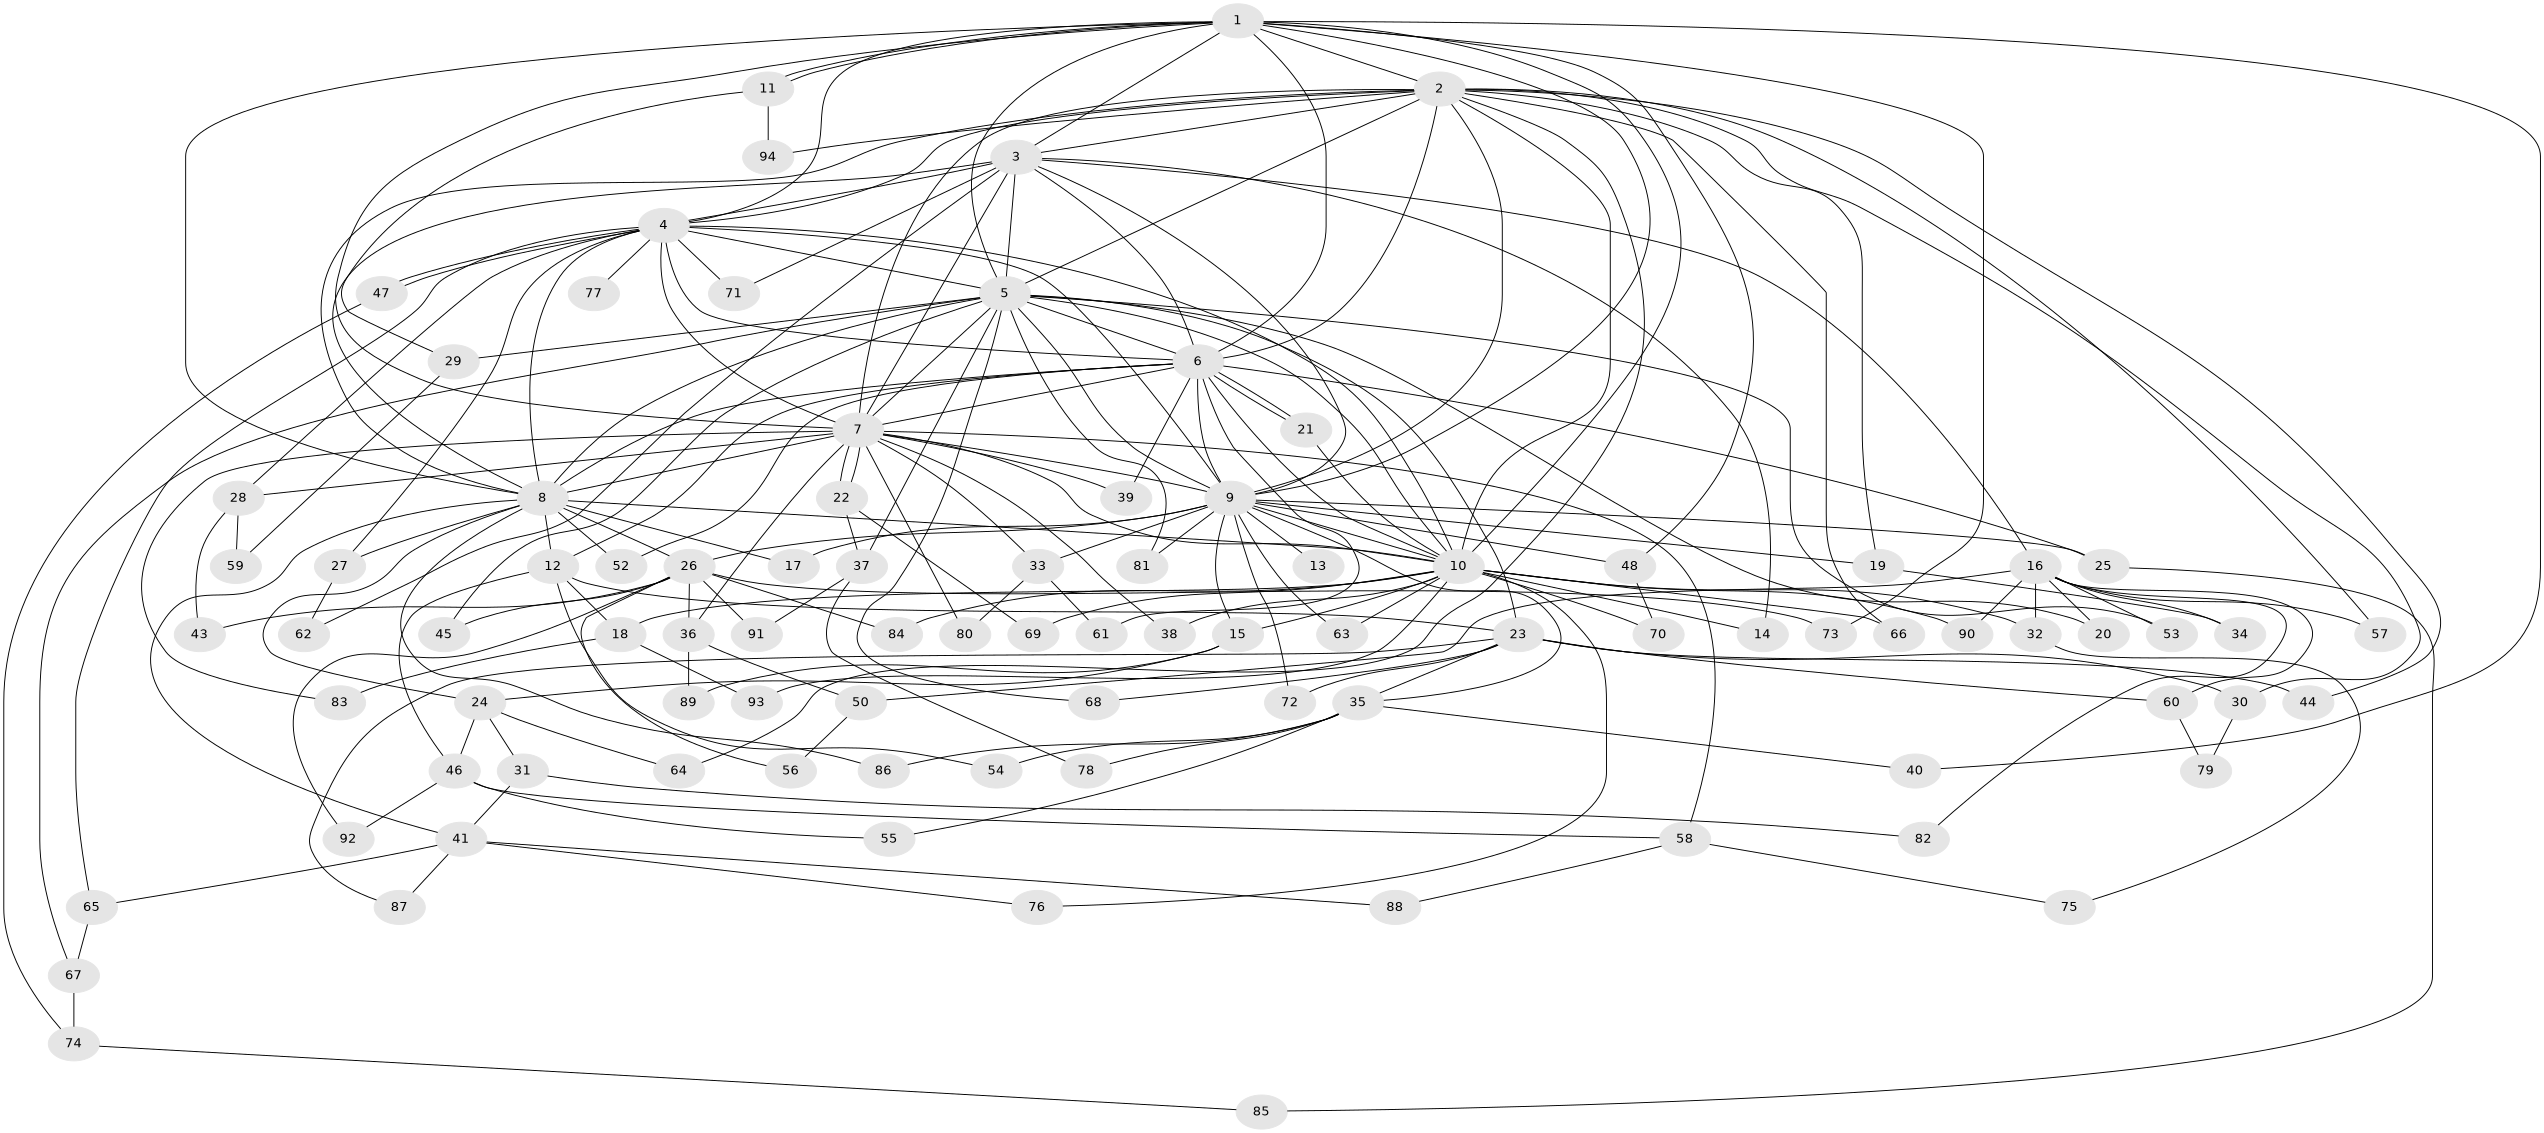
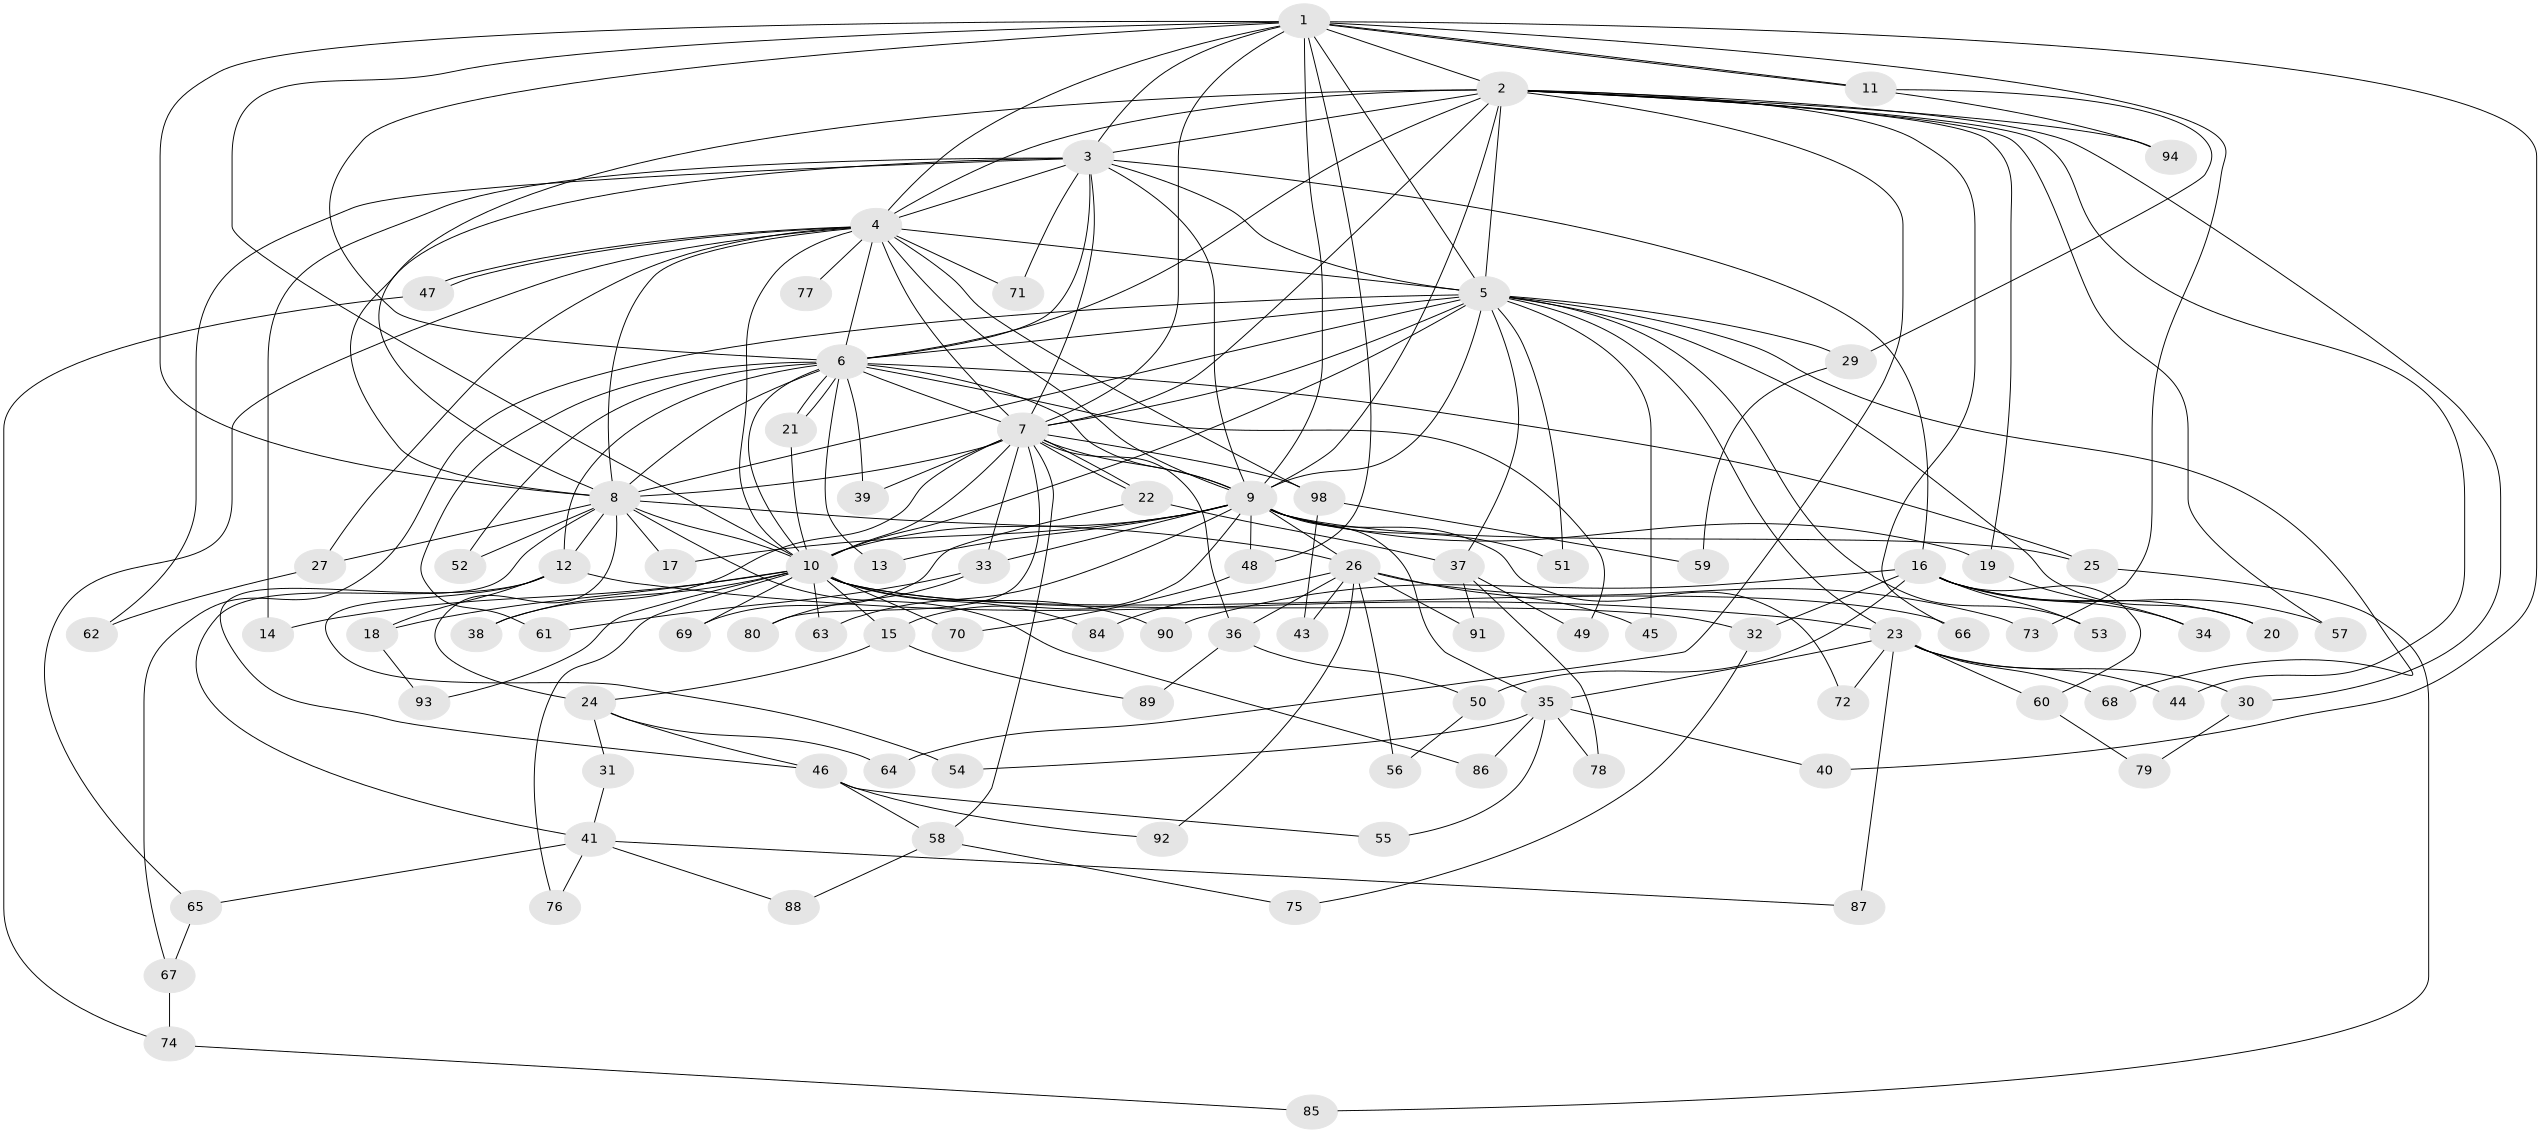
(1610, 334) -> none
none -> (826, 468)
(239, 498) -> (1319, 498)
(1142, 566) -> (1563, 566)
none -> (1583, 635)
(340, 703) -> none
(1924, 839) -> none
